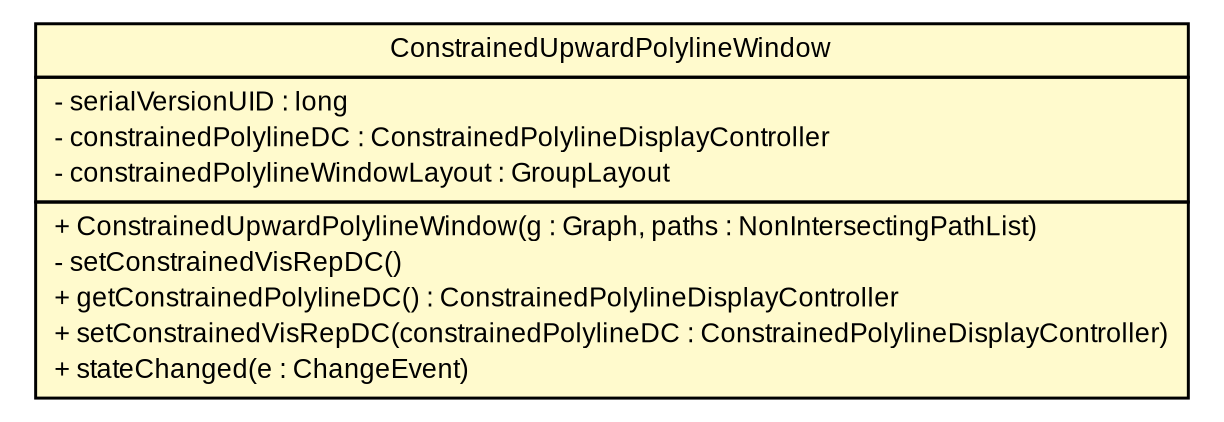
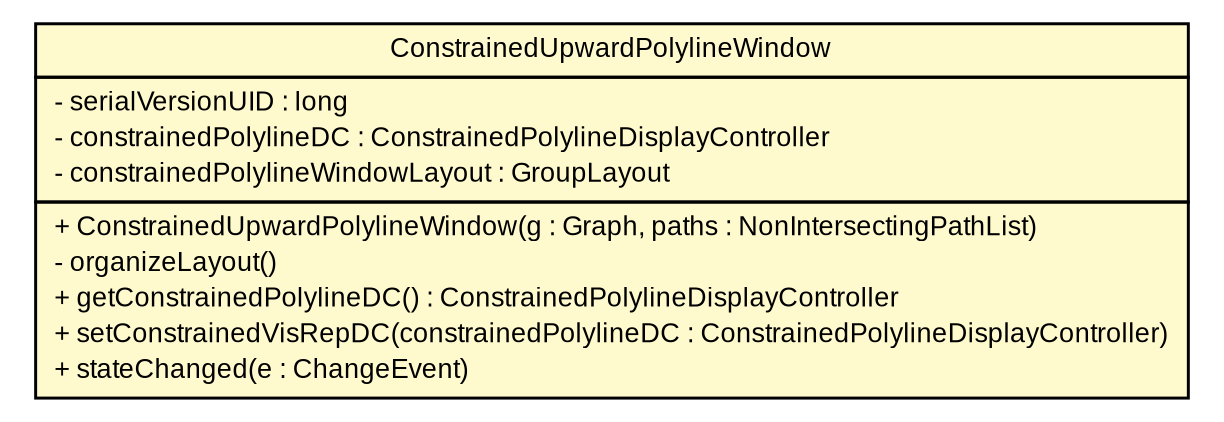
(229, 263) -> (166, 263)
